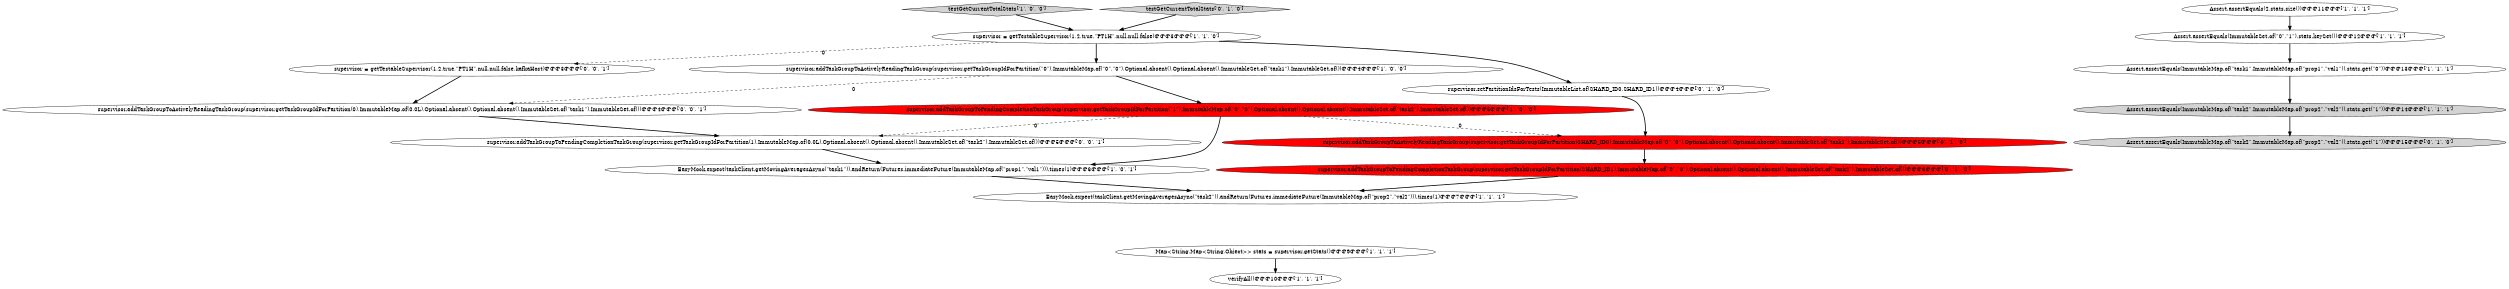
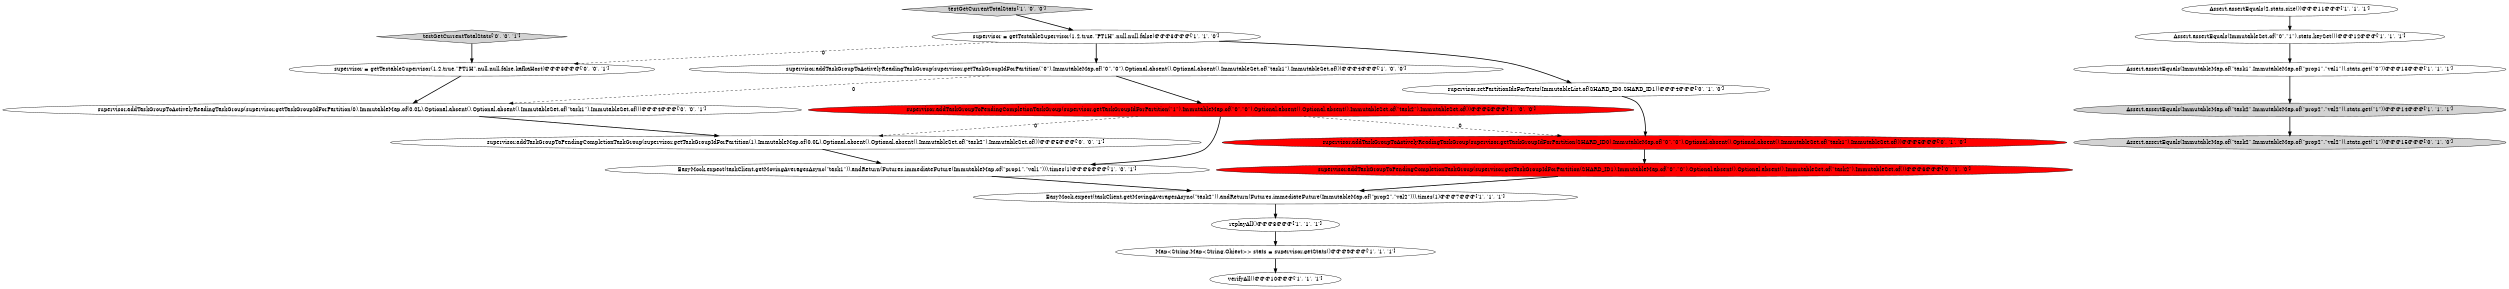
(1195, 9) -> none
none -> (472, 37)
none -> (1275, 225)
